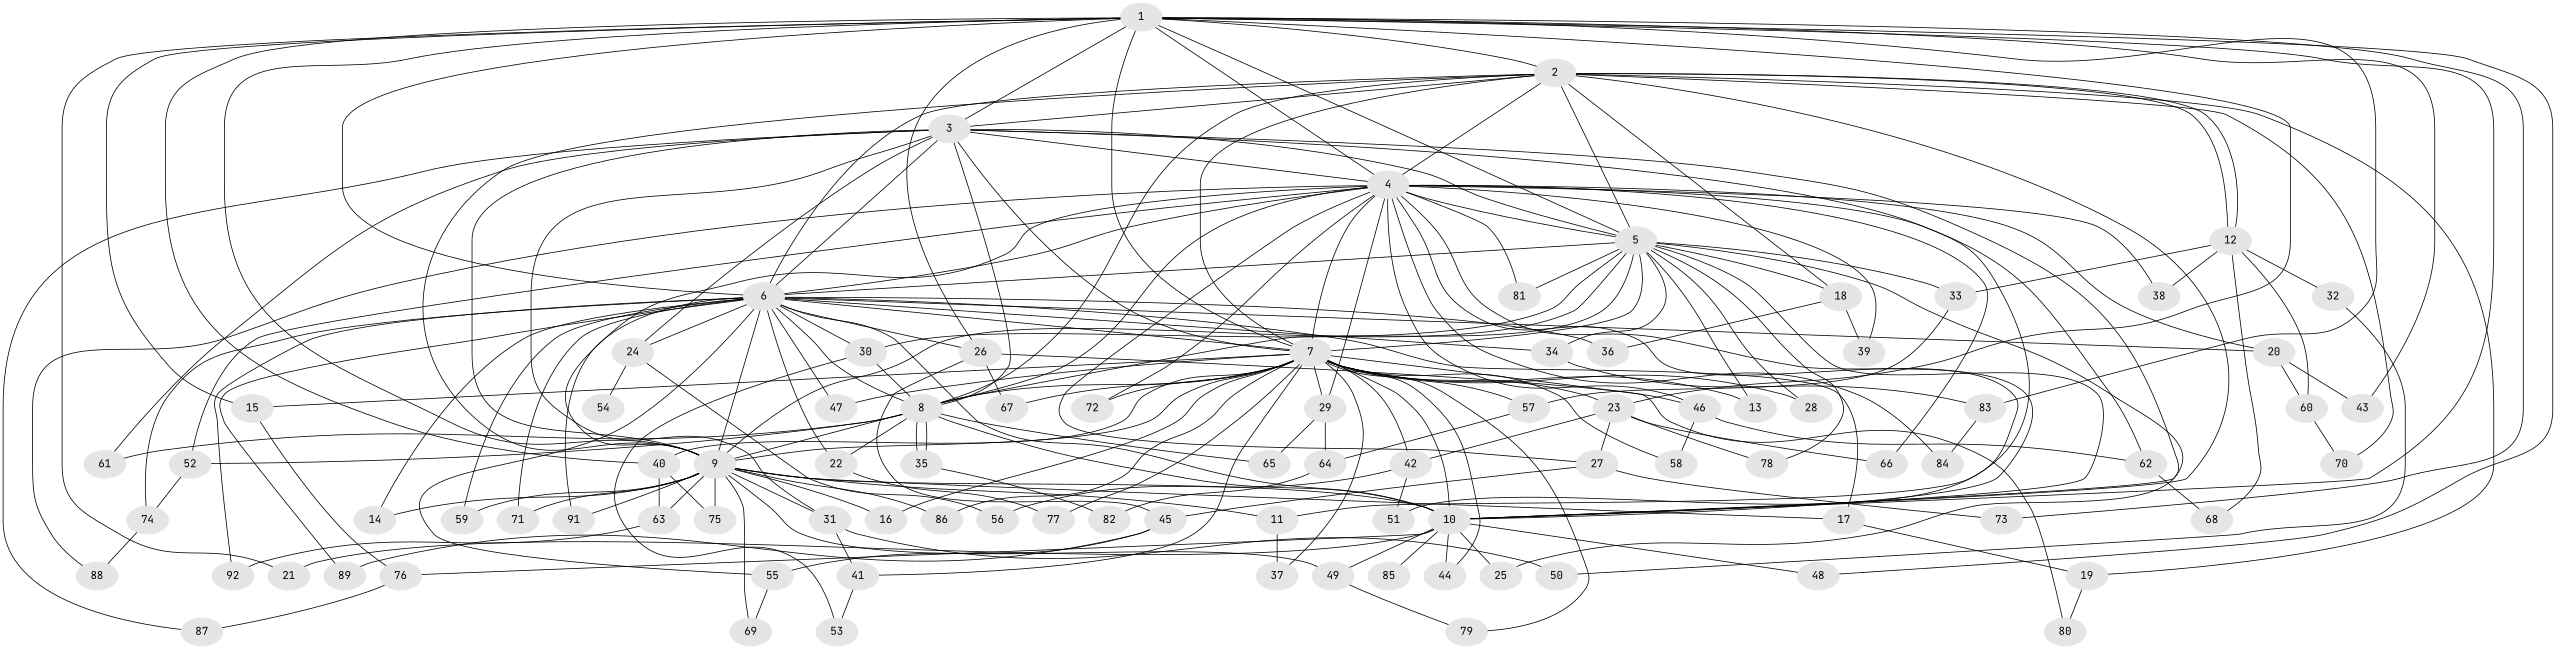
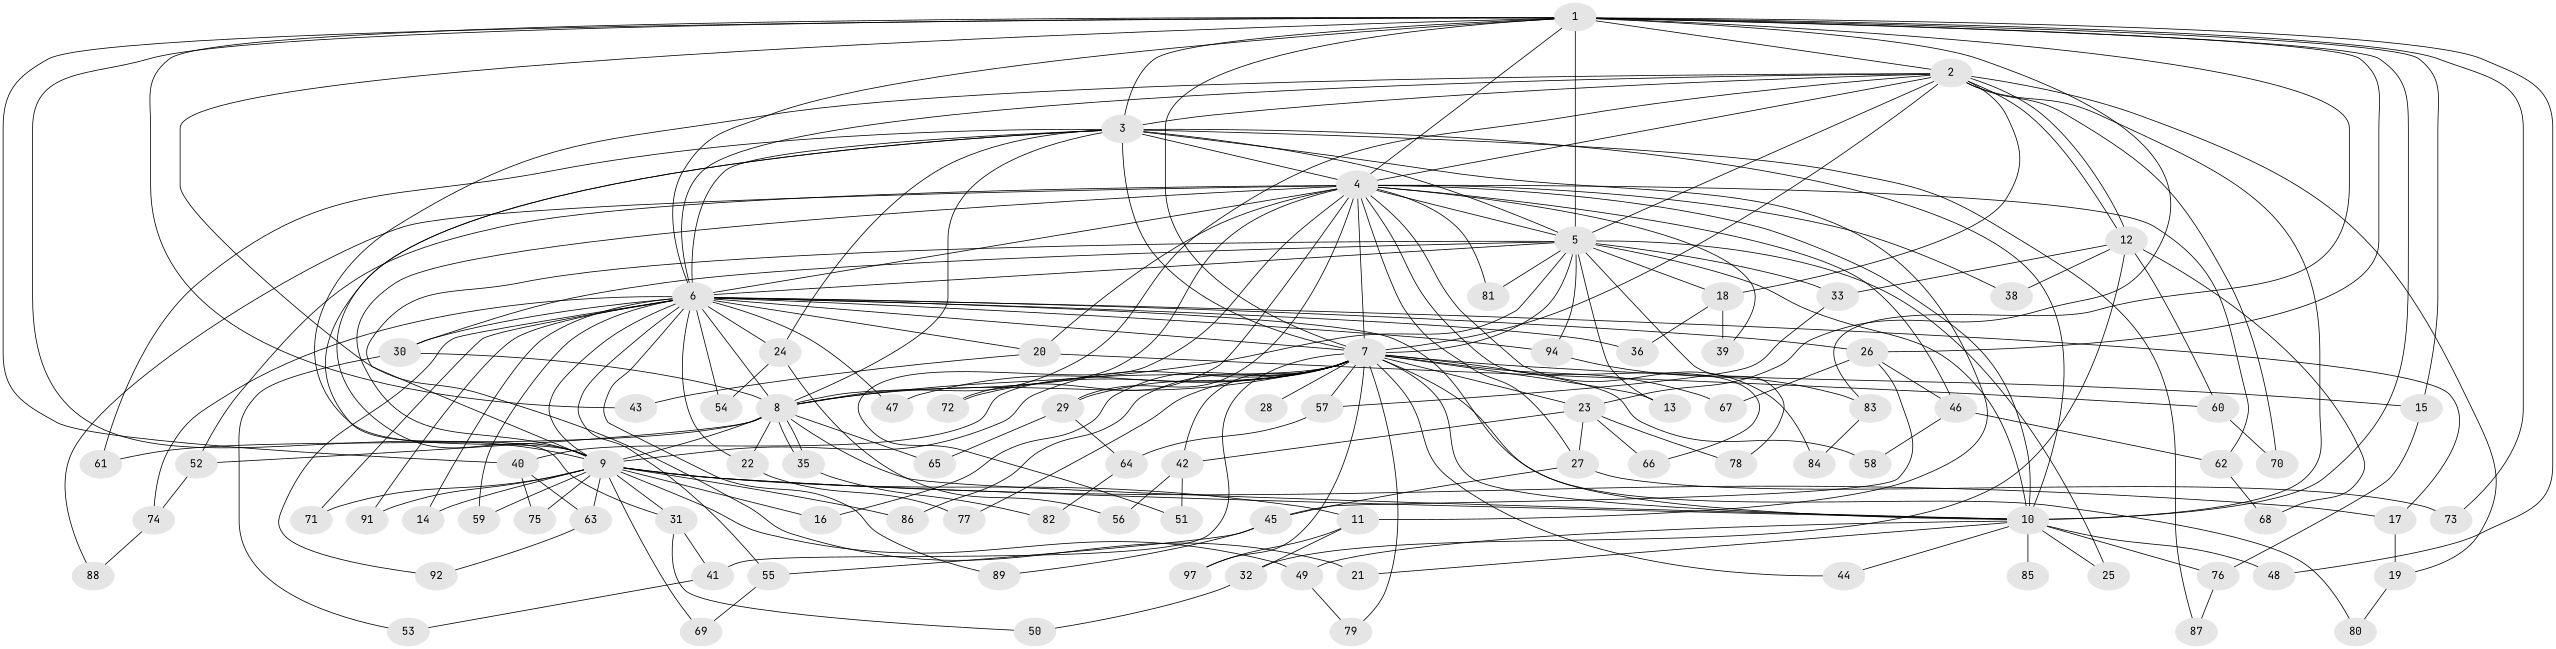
(1724, 317) -> none
none -> (707, 352)
(1552, 352) -> (1552, 352)
none -> (1302, 548)
(1277, 576) -> (1190, 576)
